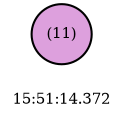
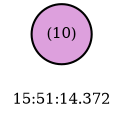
(62, 34) -> (62, 34)
